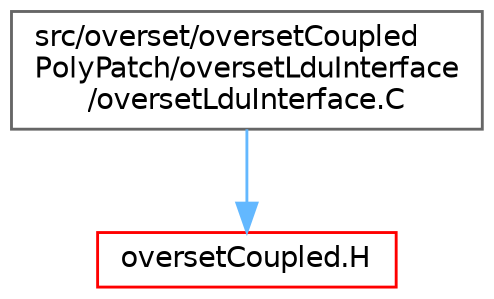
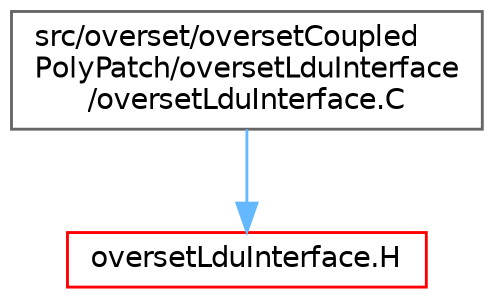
(247, 260) -> (247, 260)
